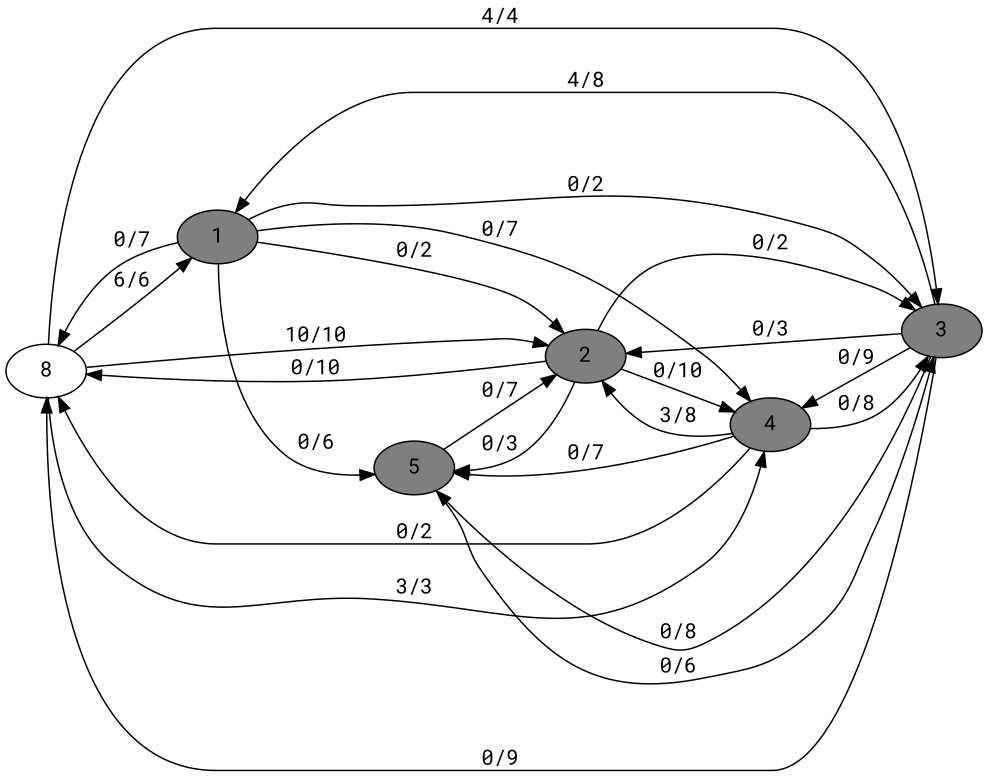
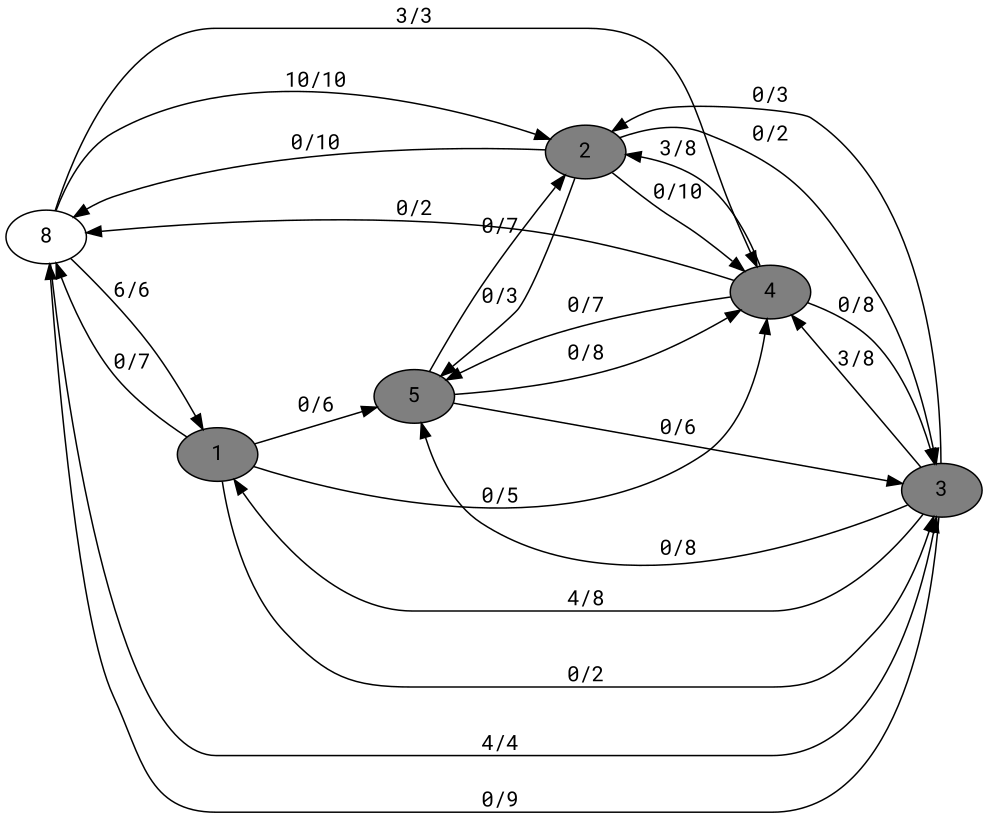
(500, 230) -> (500, 497)
(410, 268) -> none
(856, 358) -> (856, 360)
none -> (596, 373)
